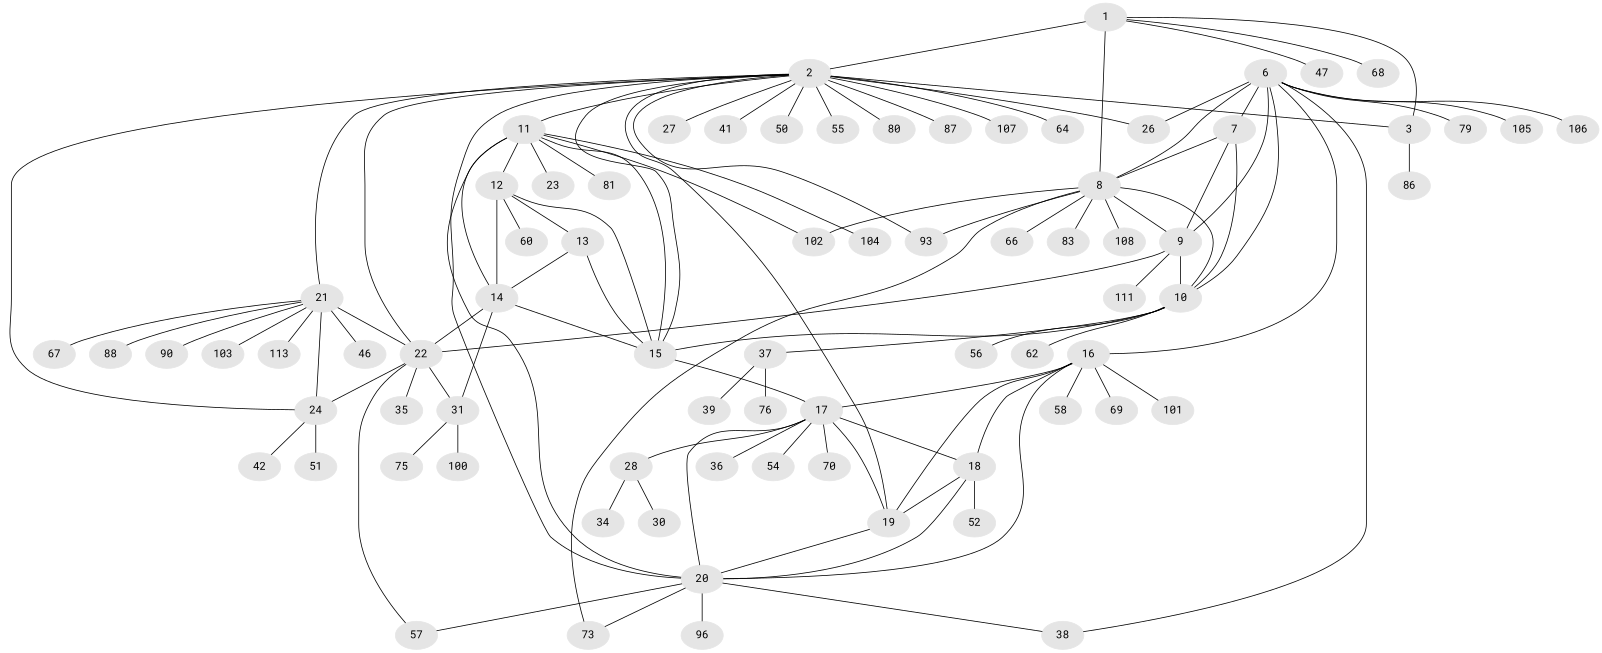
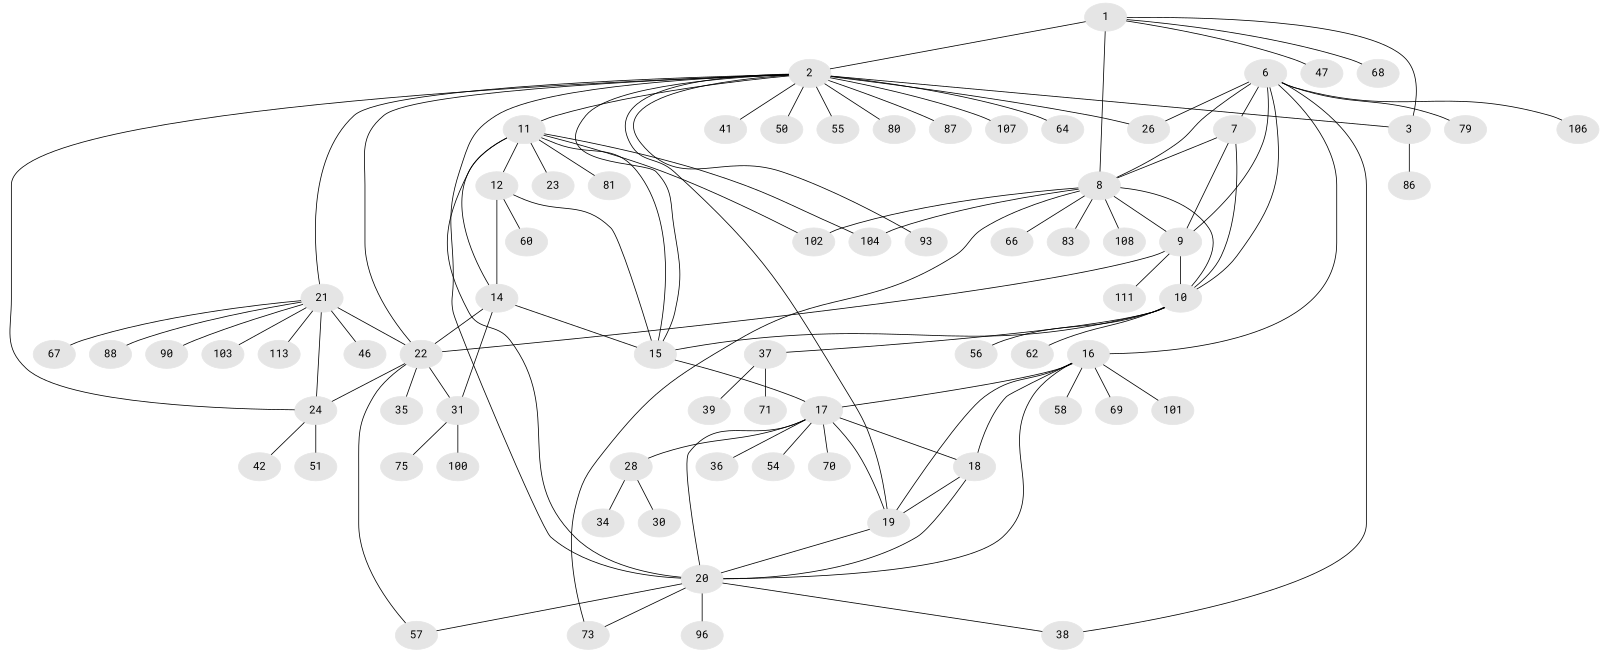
(669, 130) -> none
(1522, 130) -> none
(997, 215) -> (981, 206)
(583, 242) -> none
(765, 411) -> (765, 411)
(975, 523) -> none
